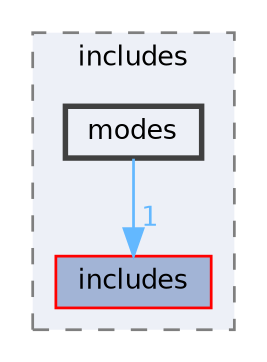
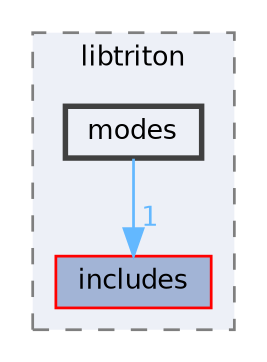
(134, 59) -> (134, 59)
